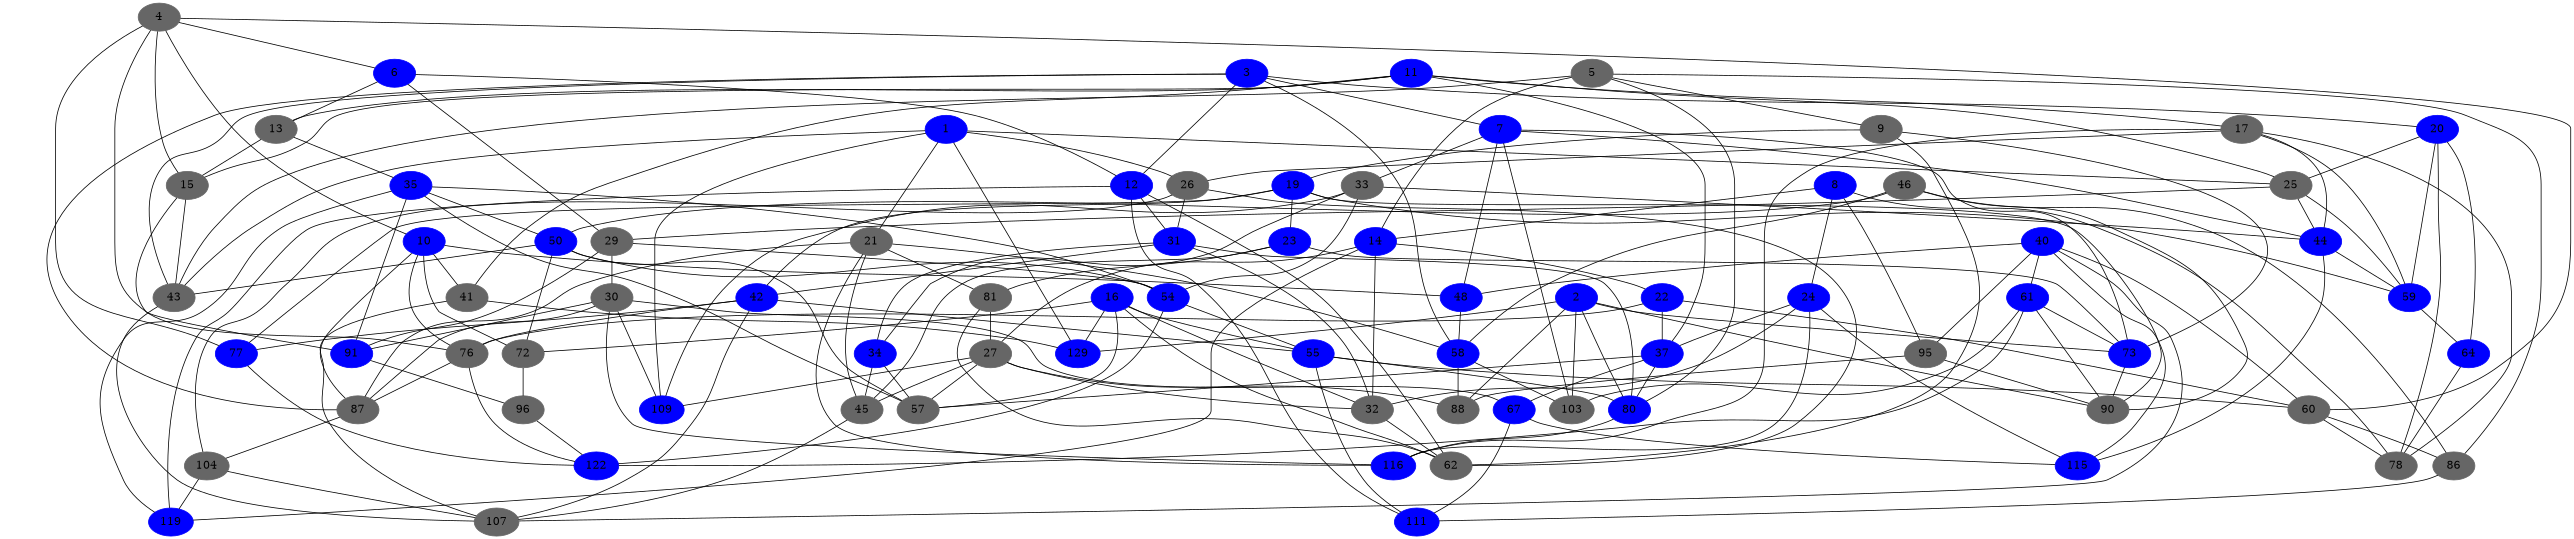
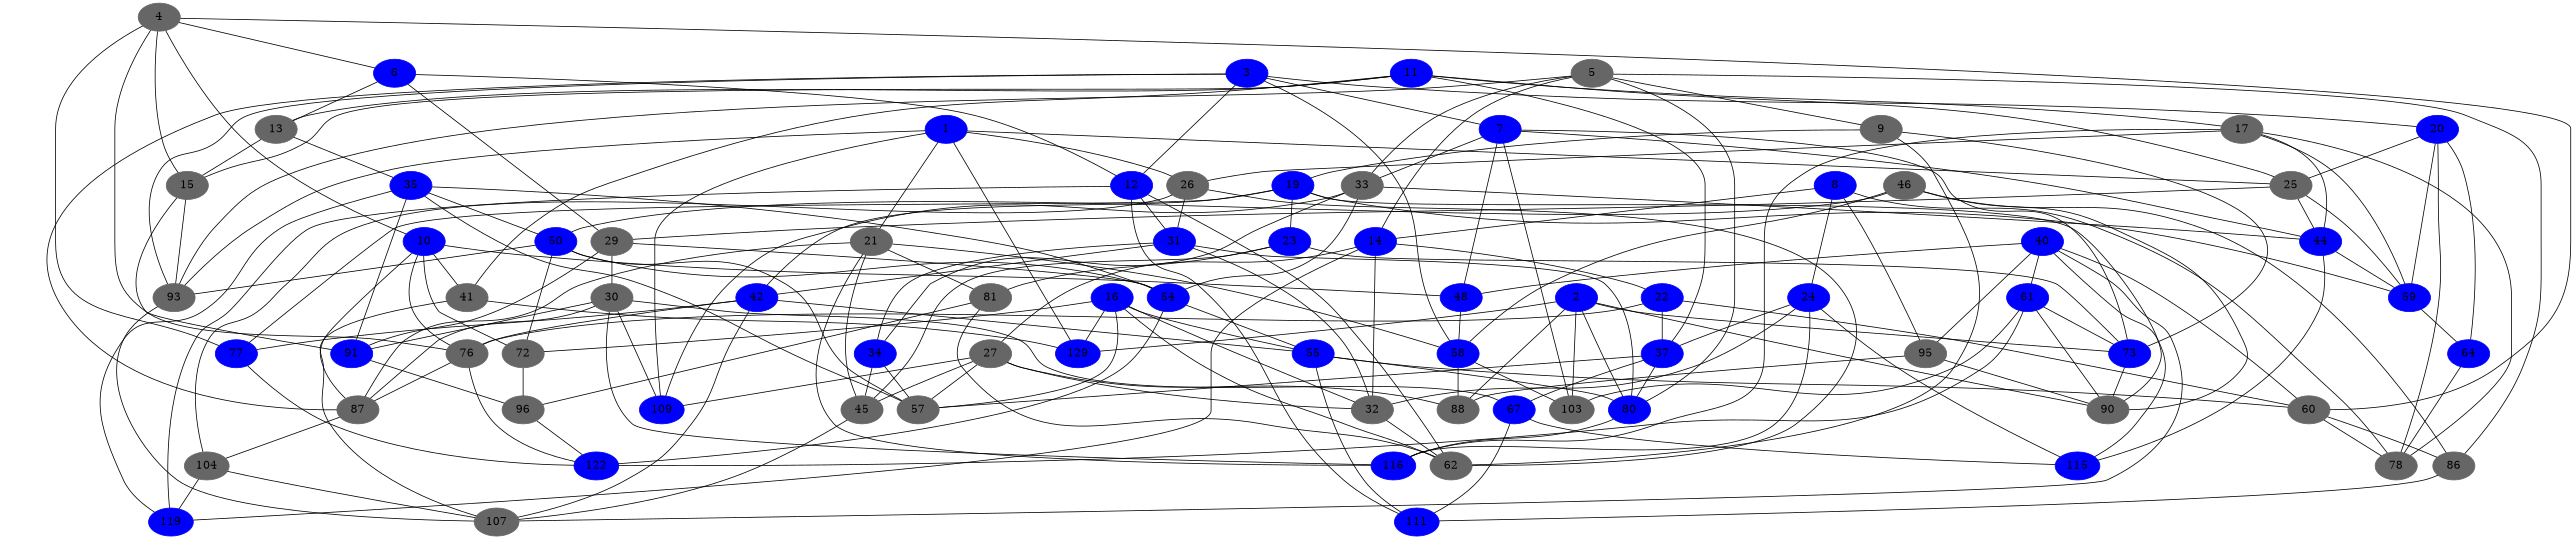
none -> (1462, 105)
(174, 298) -> (174, 298)
(991, 326) -> (757, 354)
